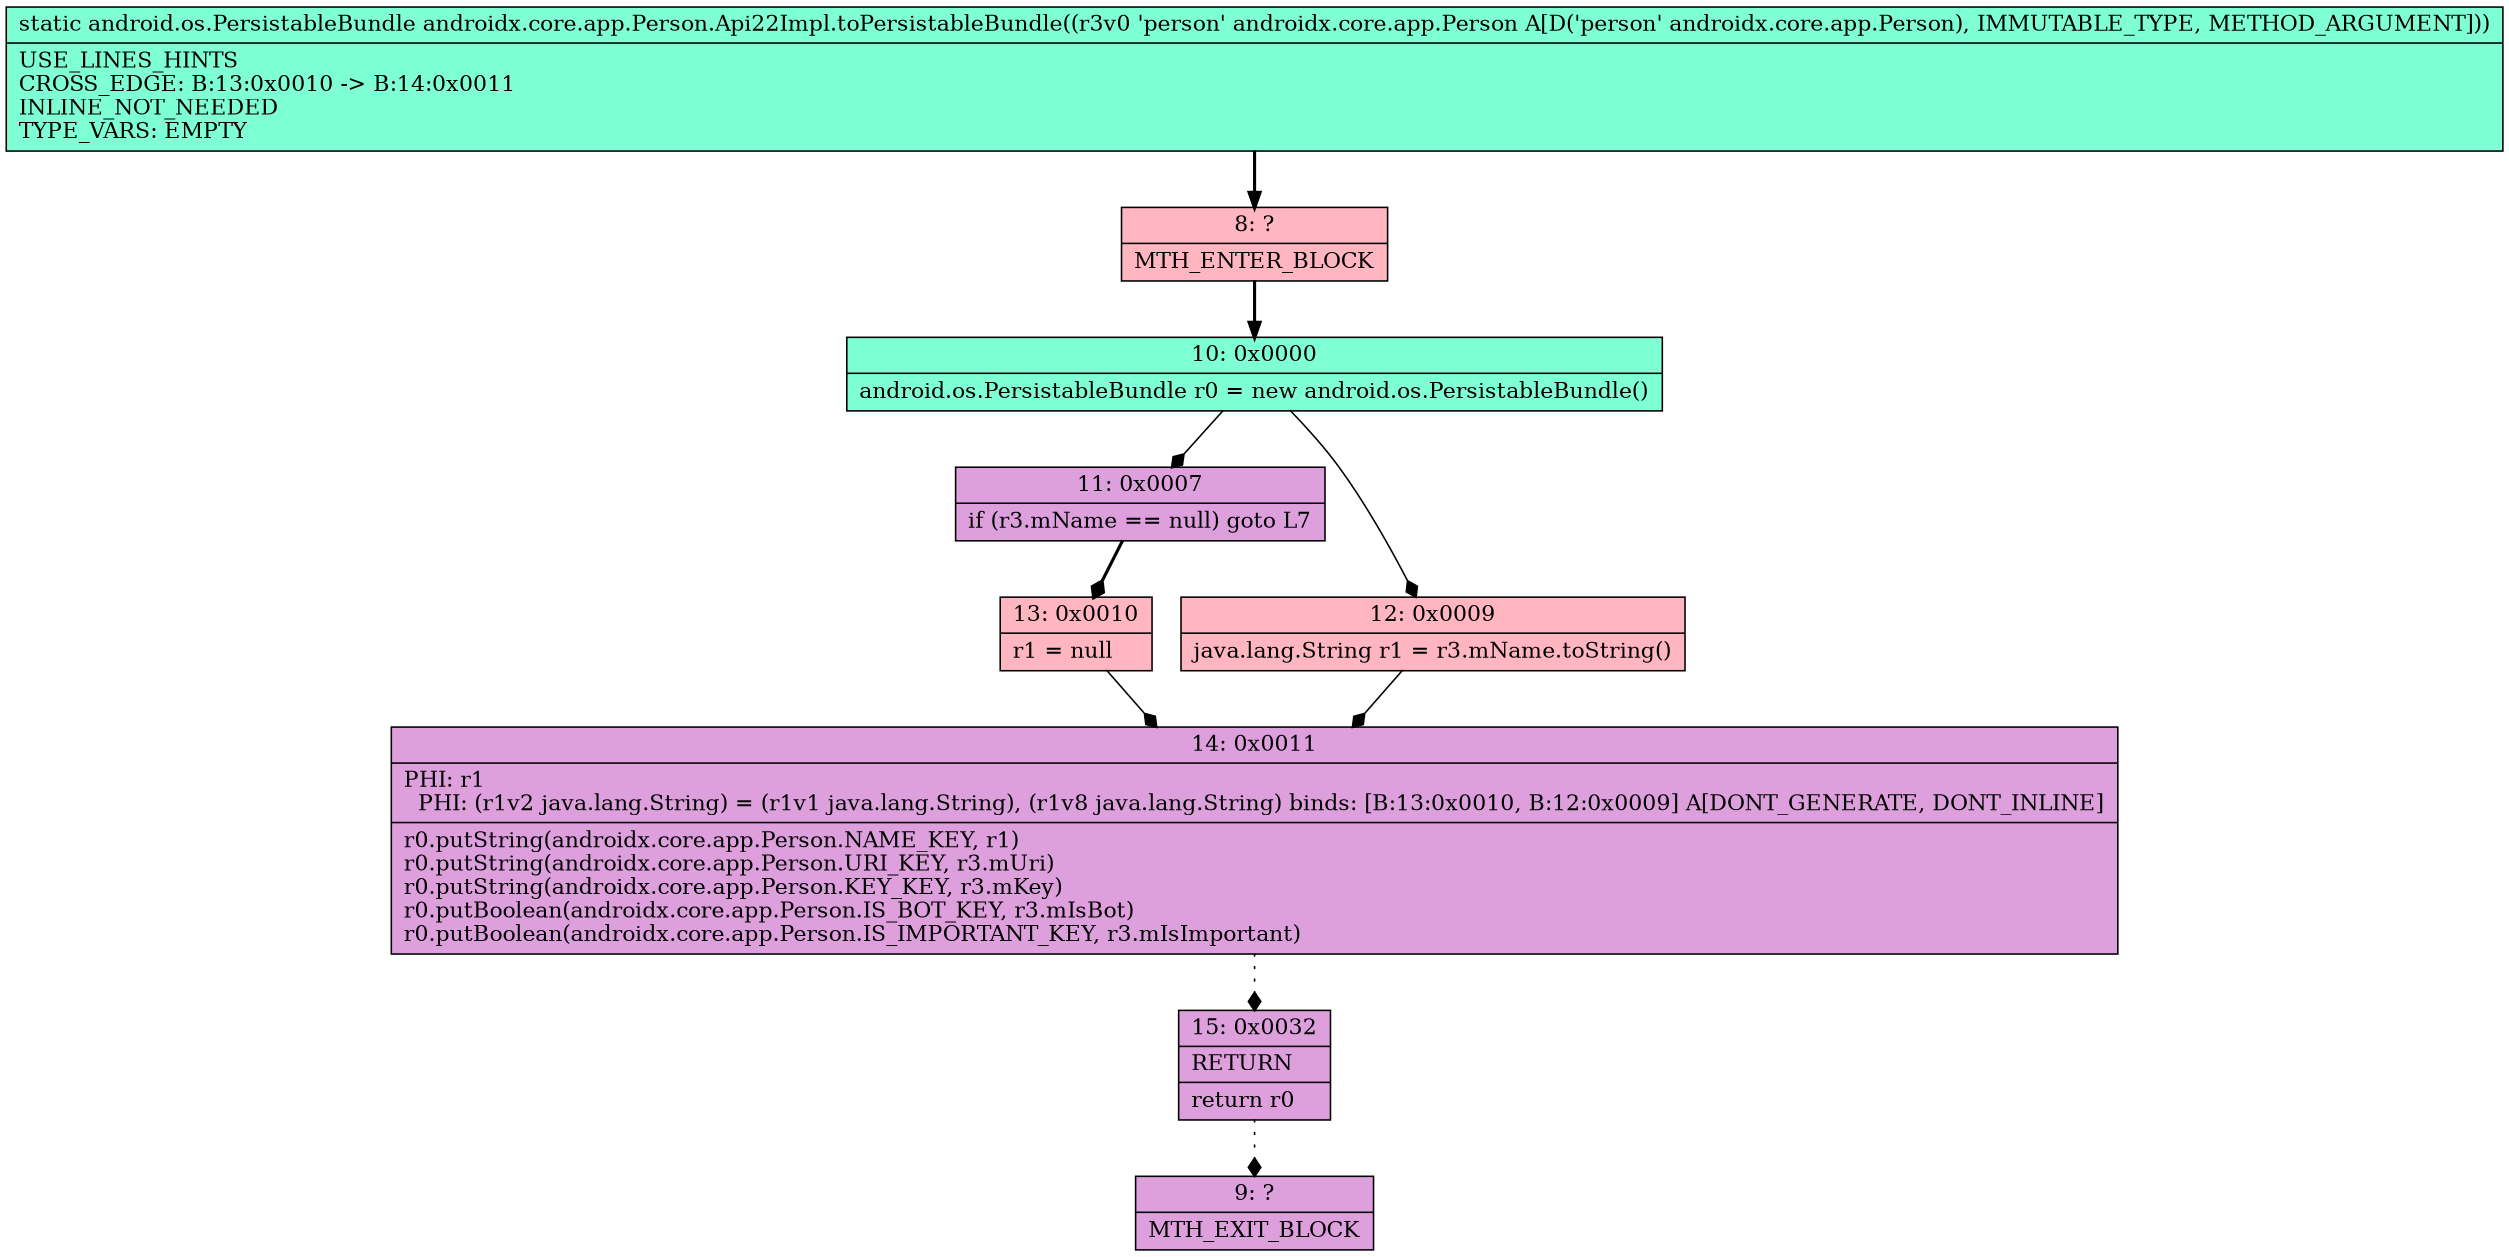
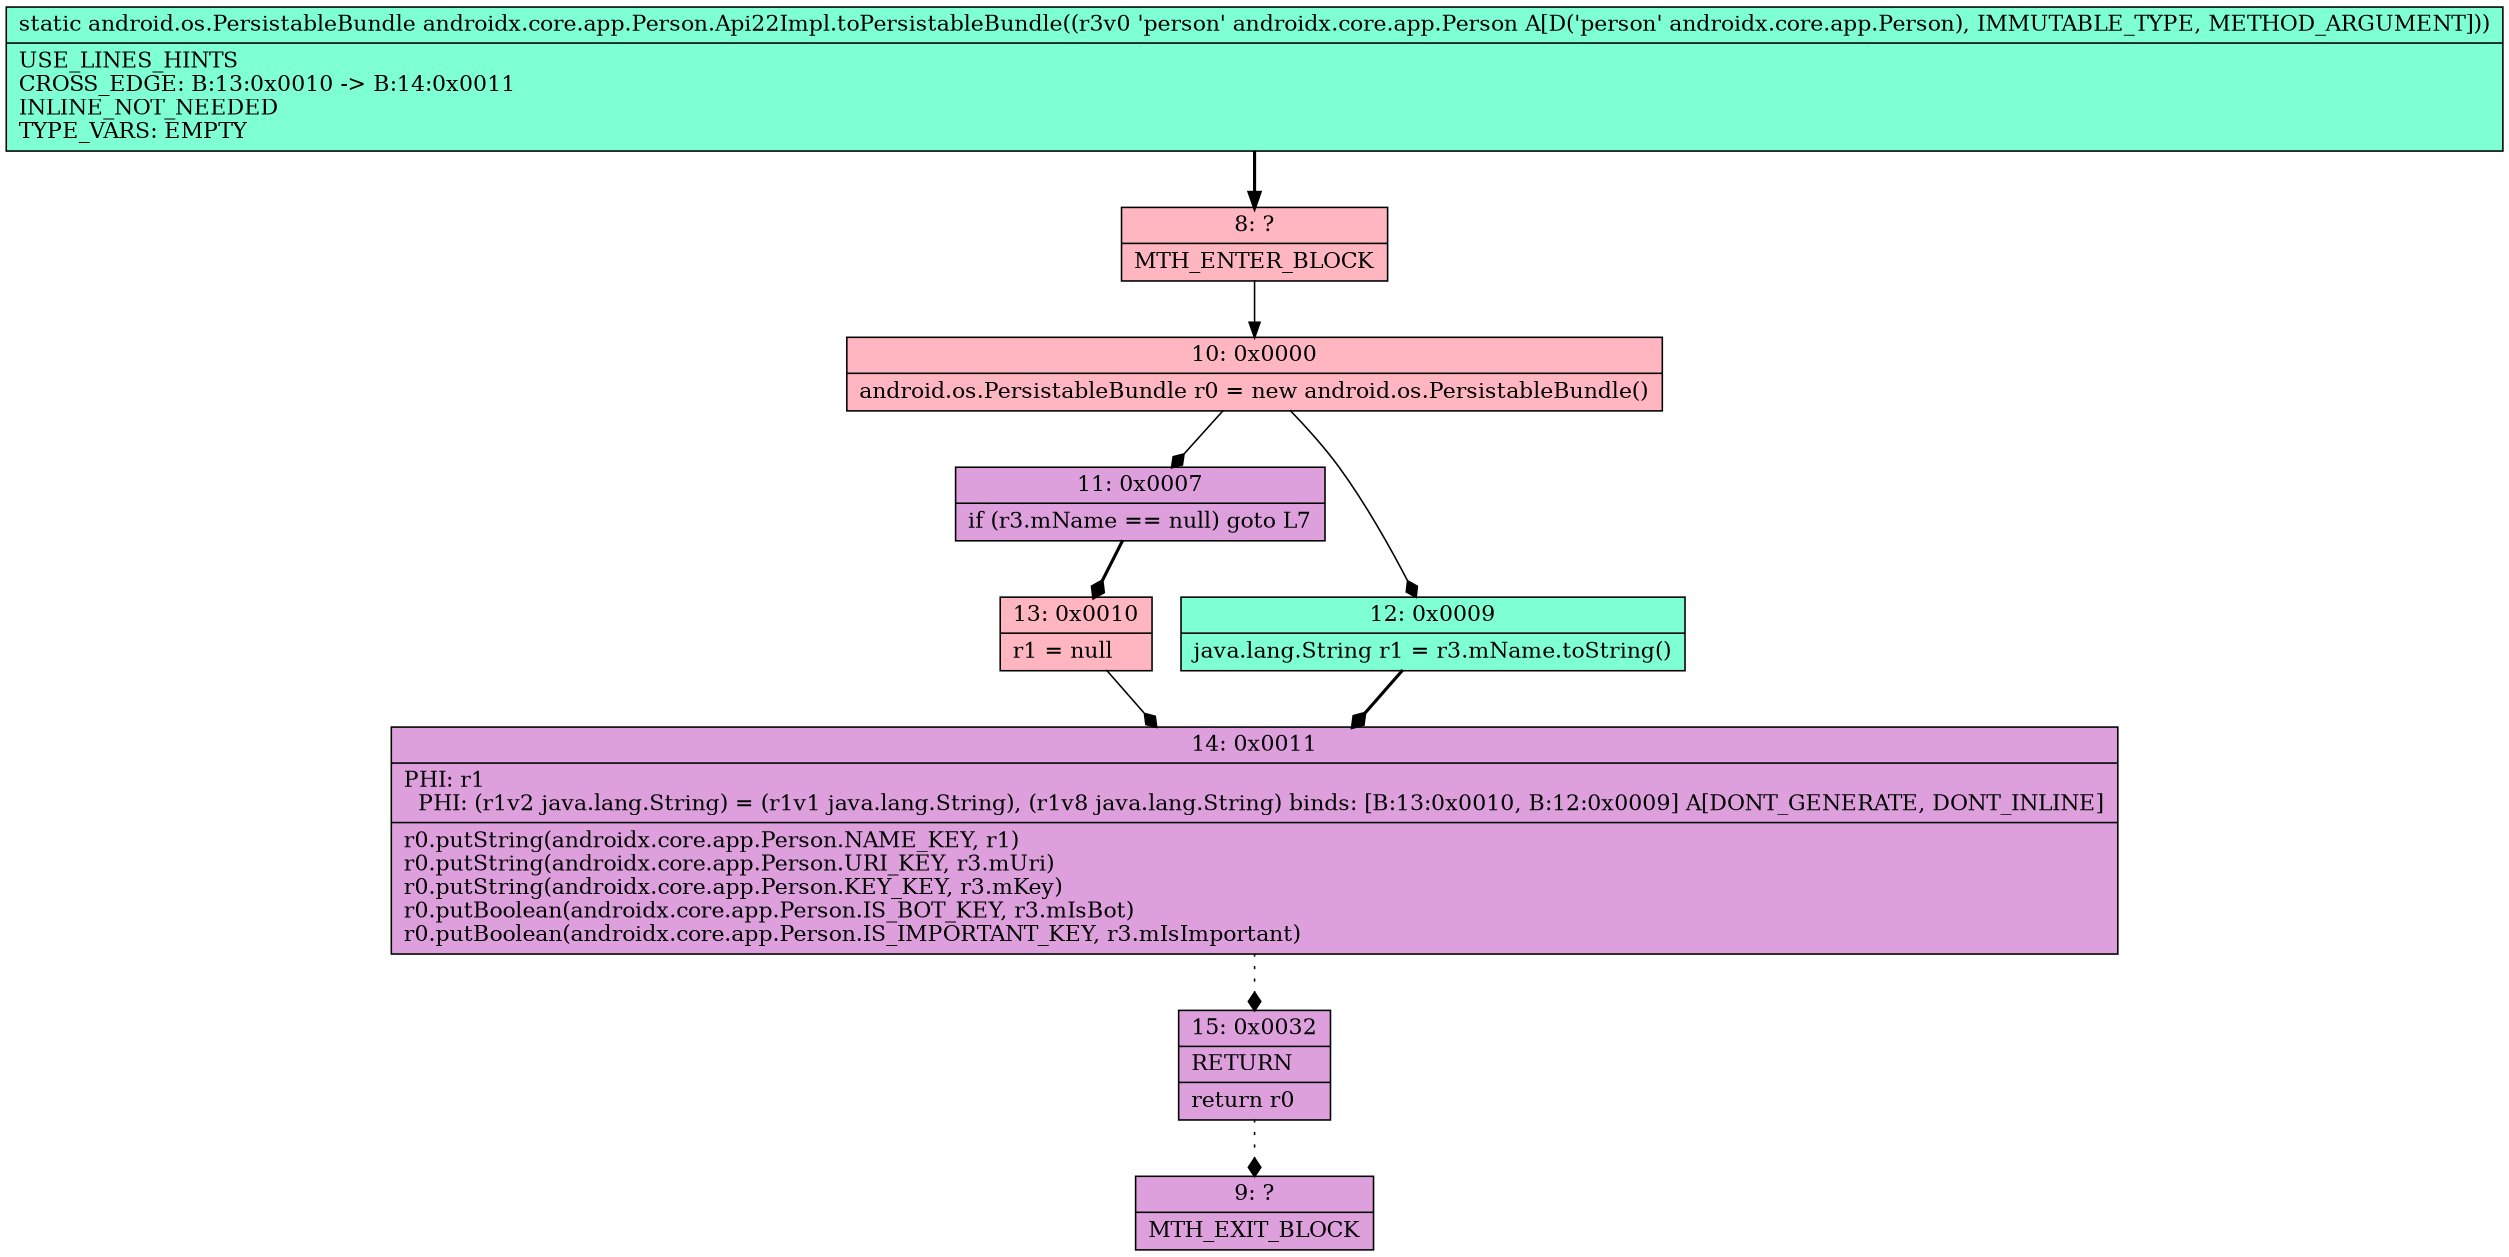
(1255, 301) -> (1255, 301)
(1255, 374) -> (1255, 374)
(1433, 634) -> (1433, 634)
(1384, 691) -> (1384, 691)
